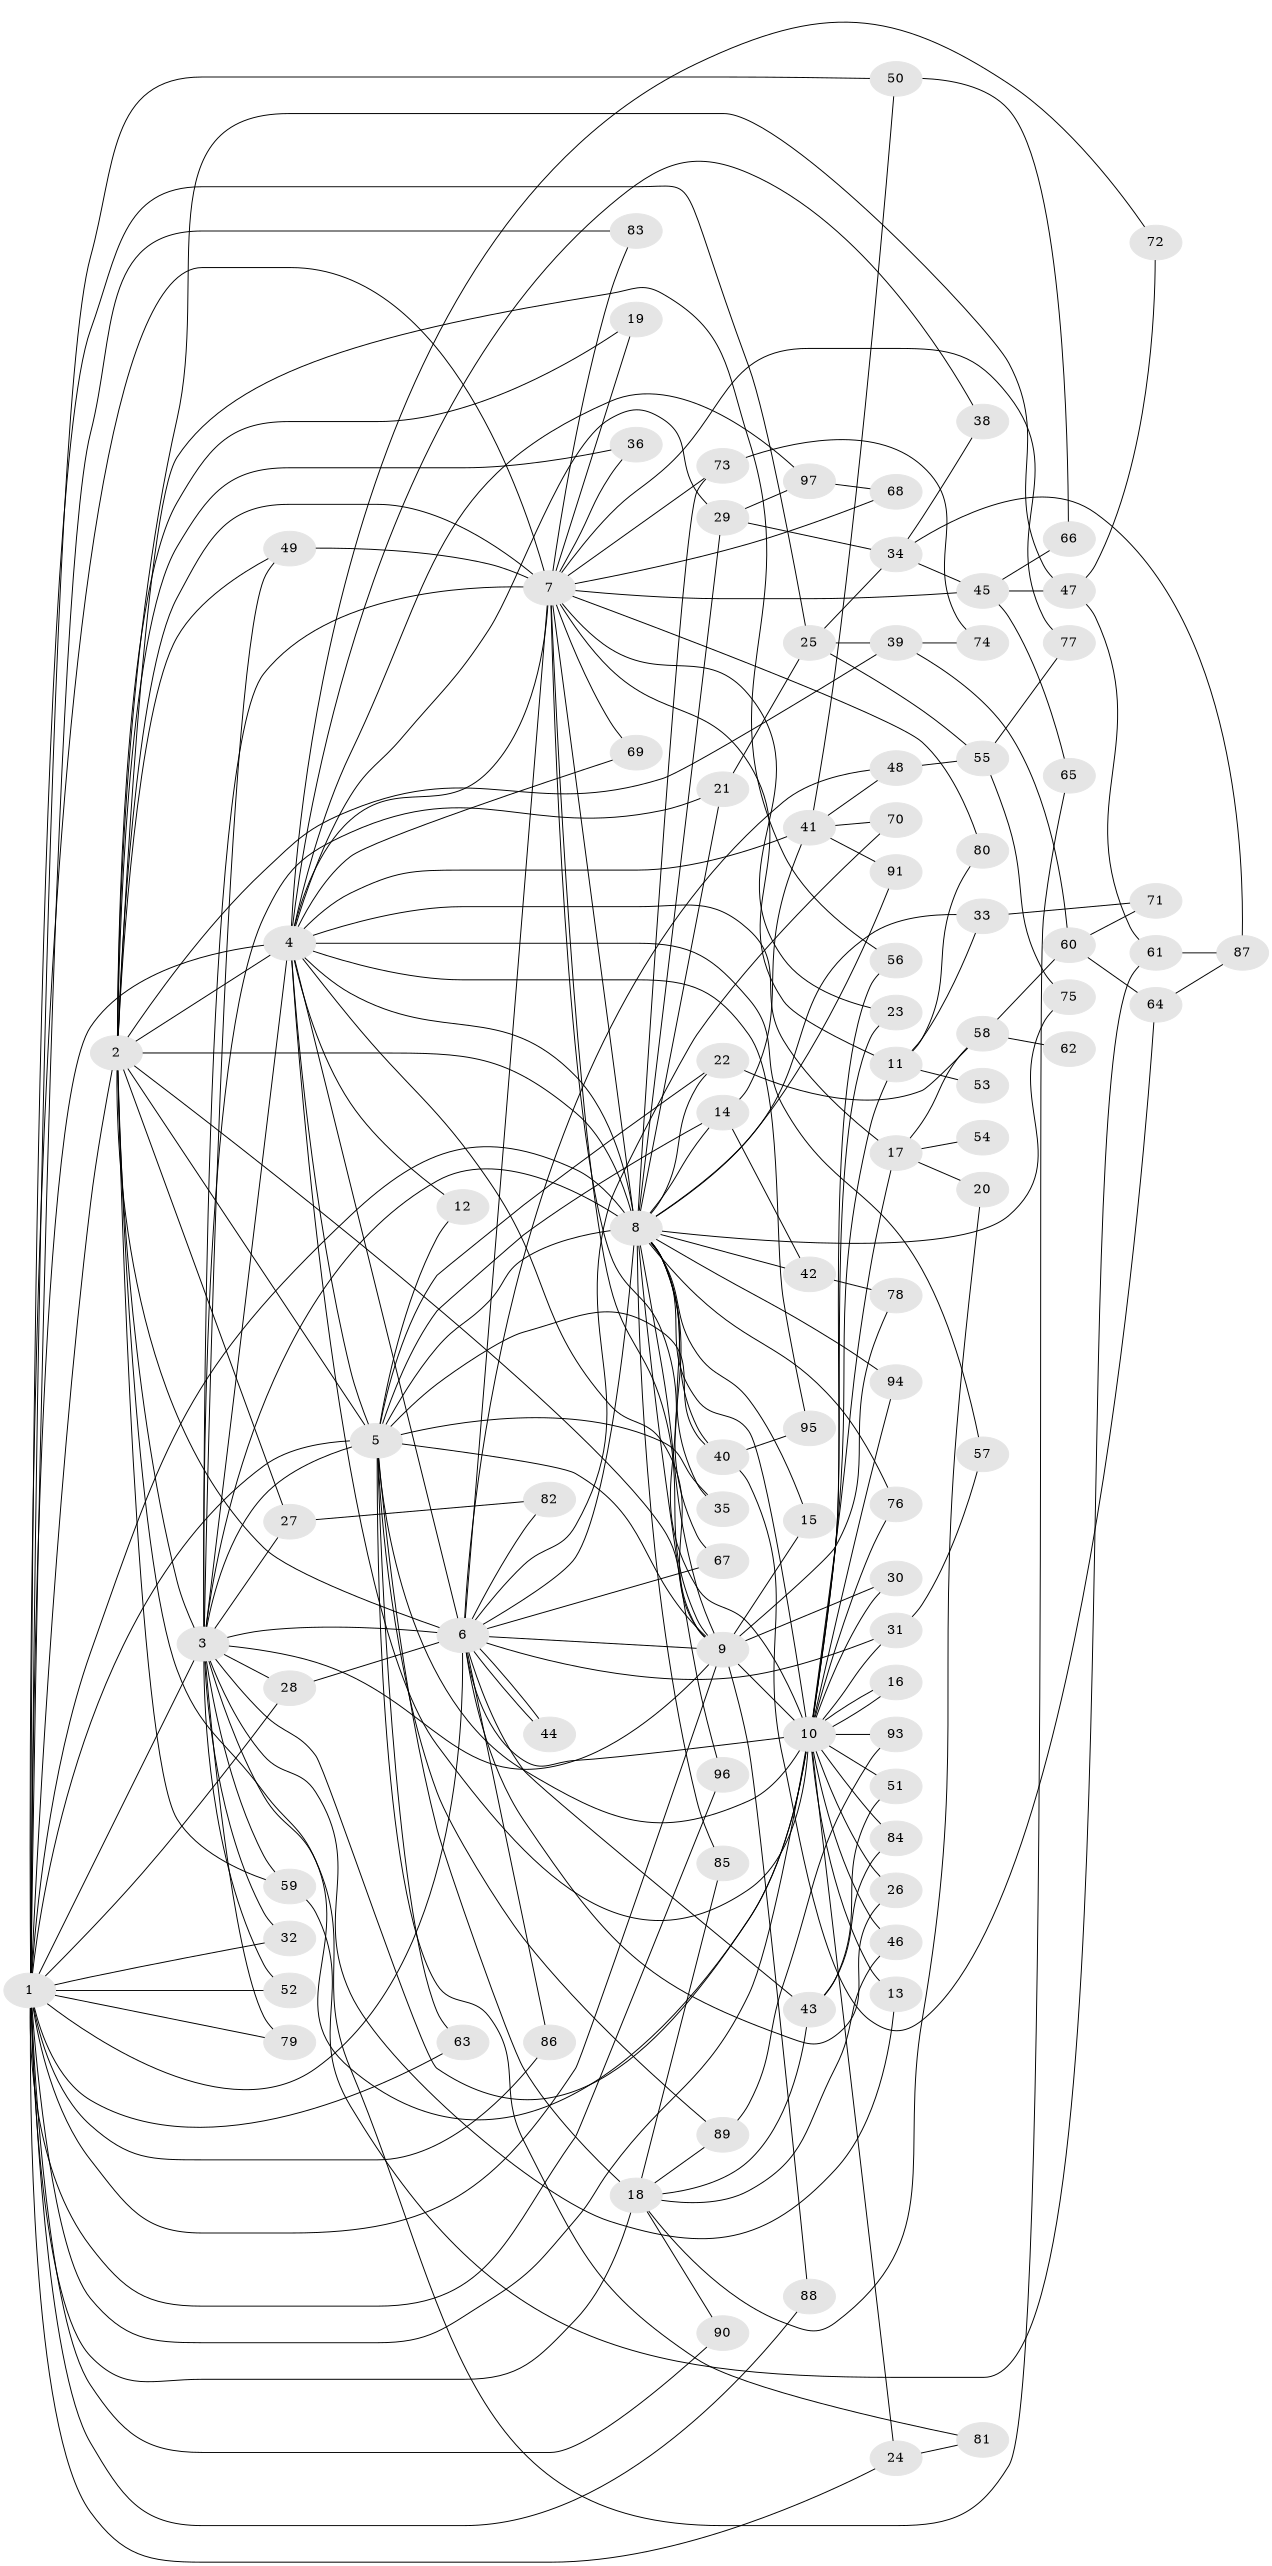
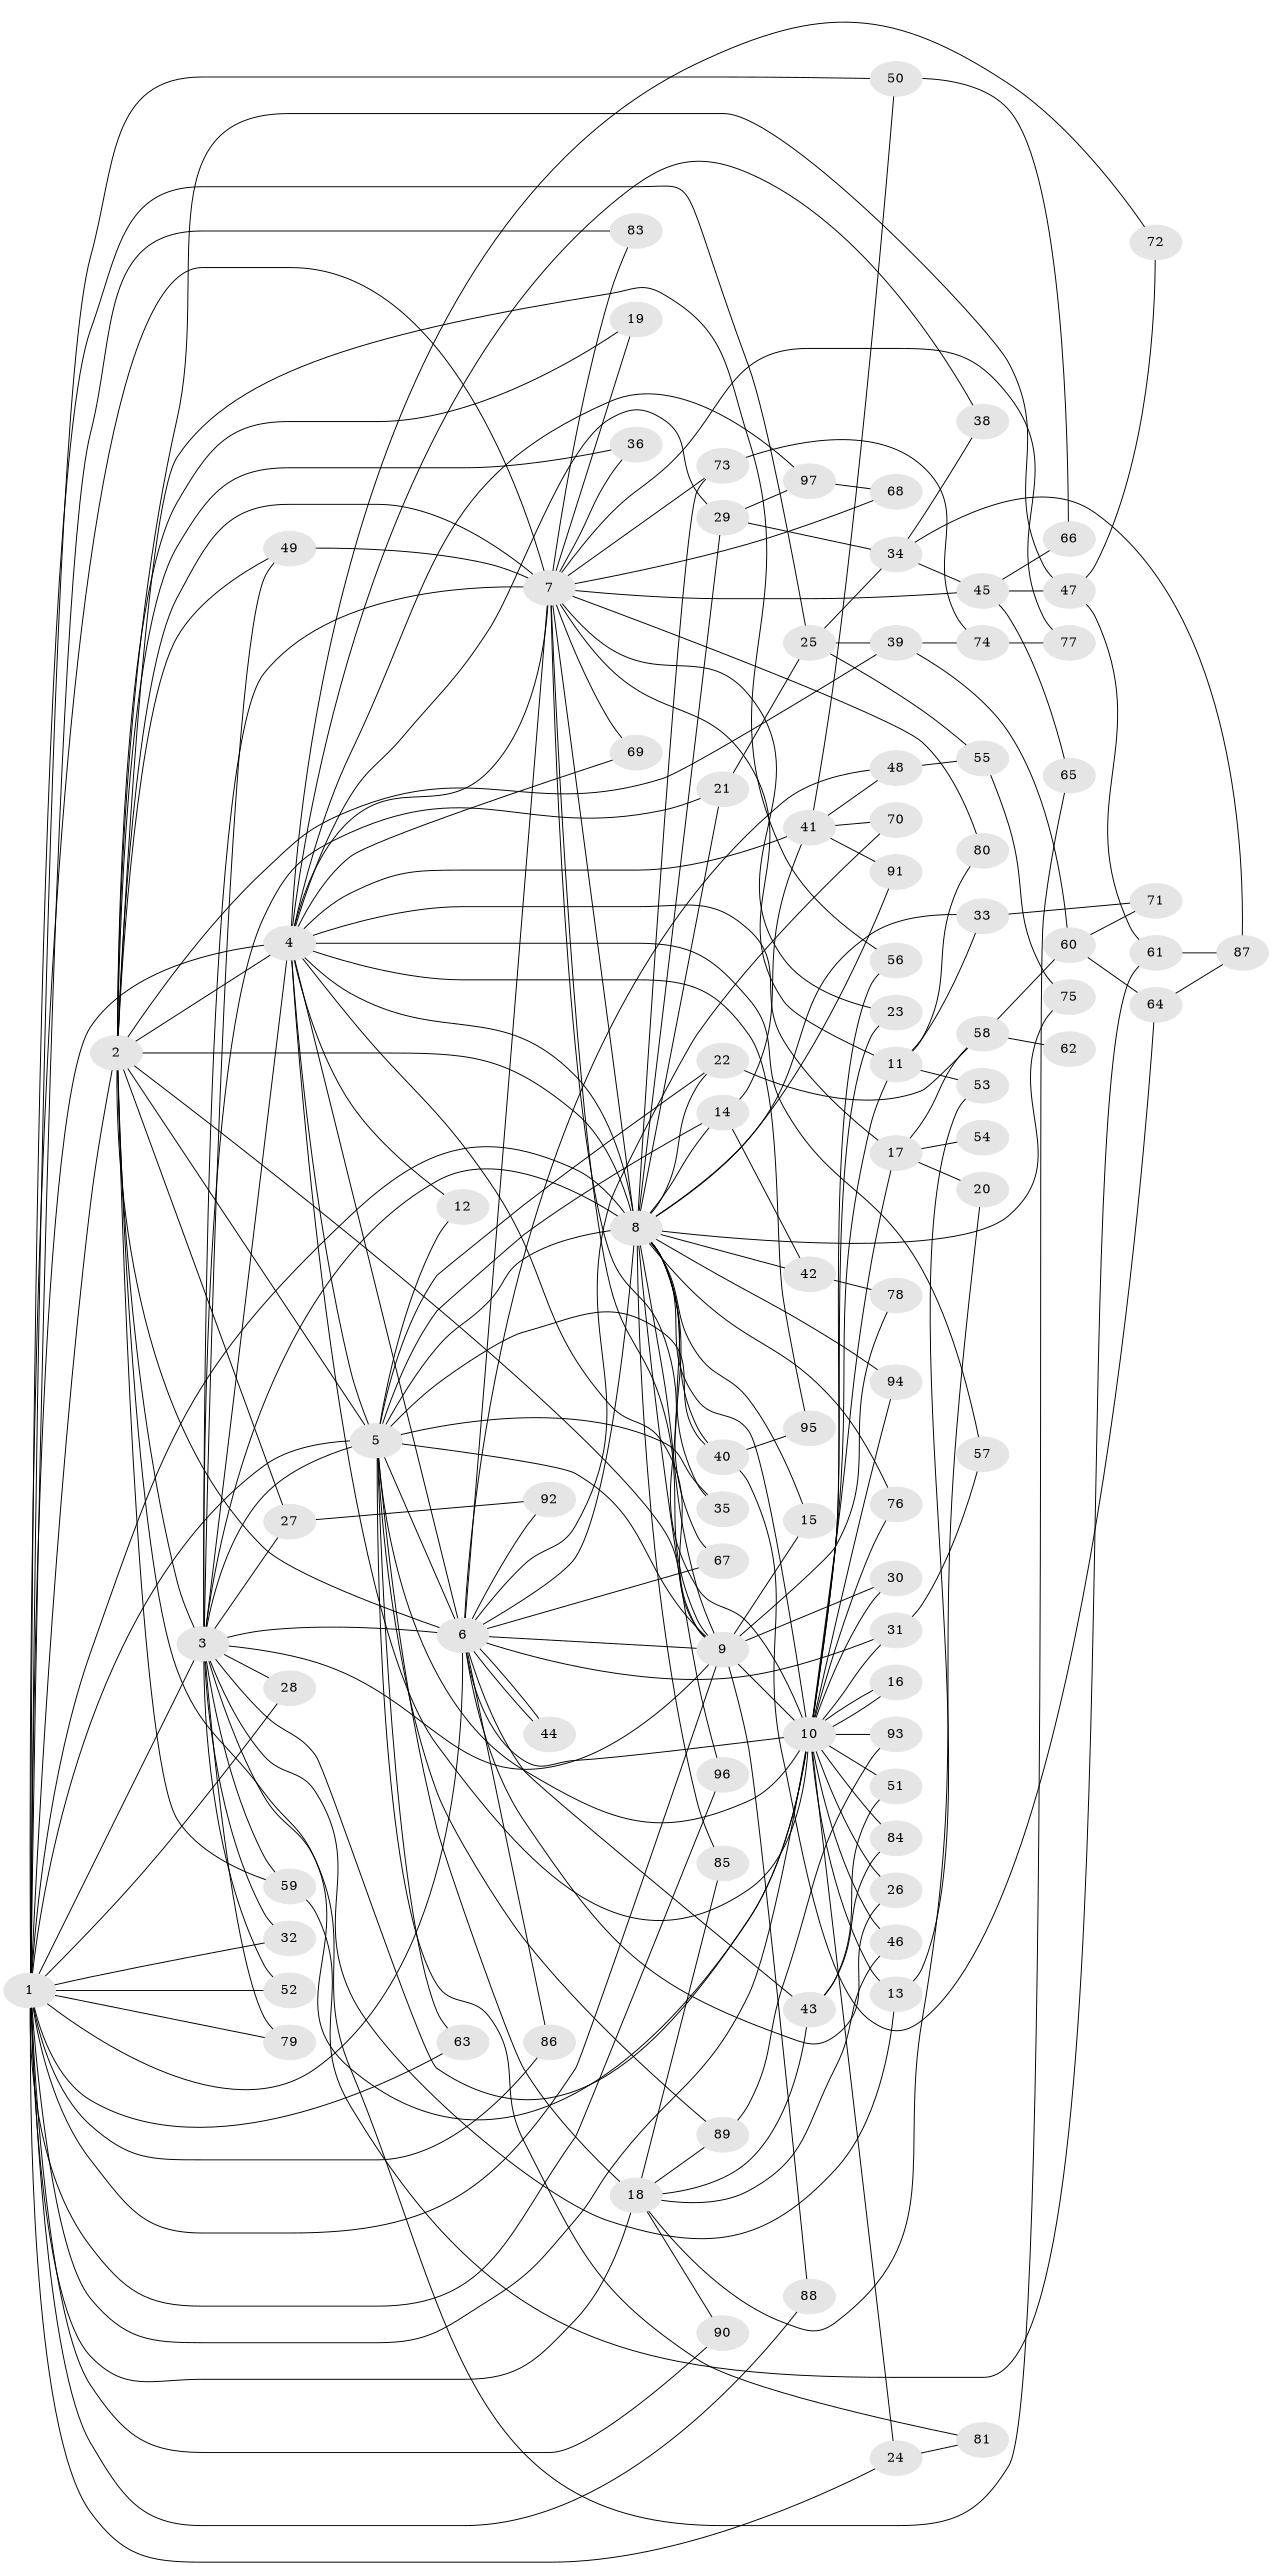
(1026, 701) -> (1030, 643)
(550, 1500) -> (550, 1500)
none -> (939, 1540)
(376, 1662) -> (420, 1538)
